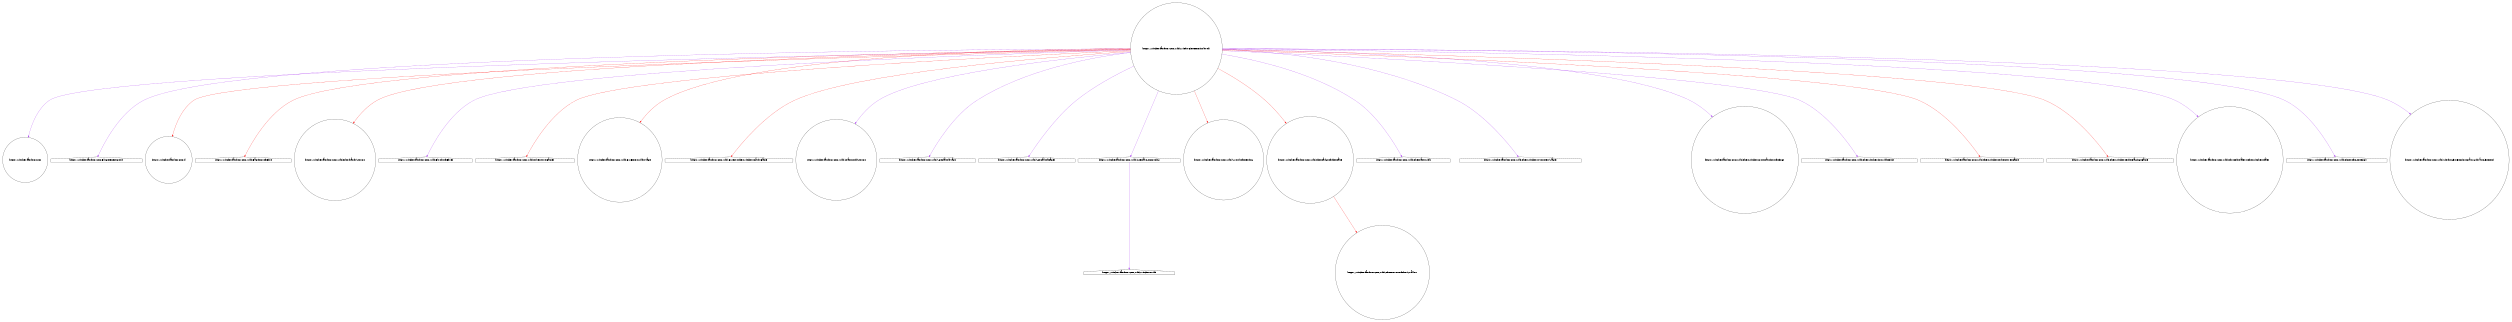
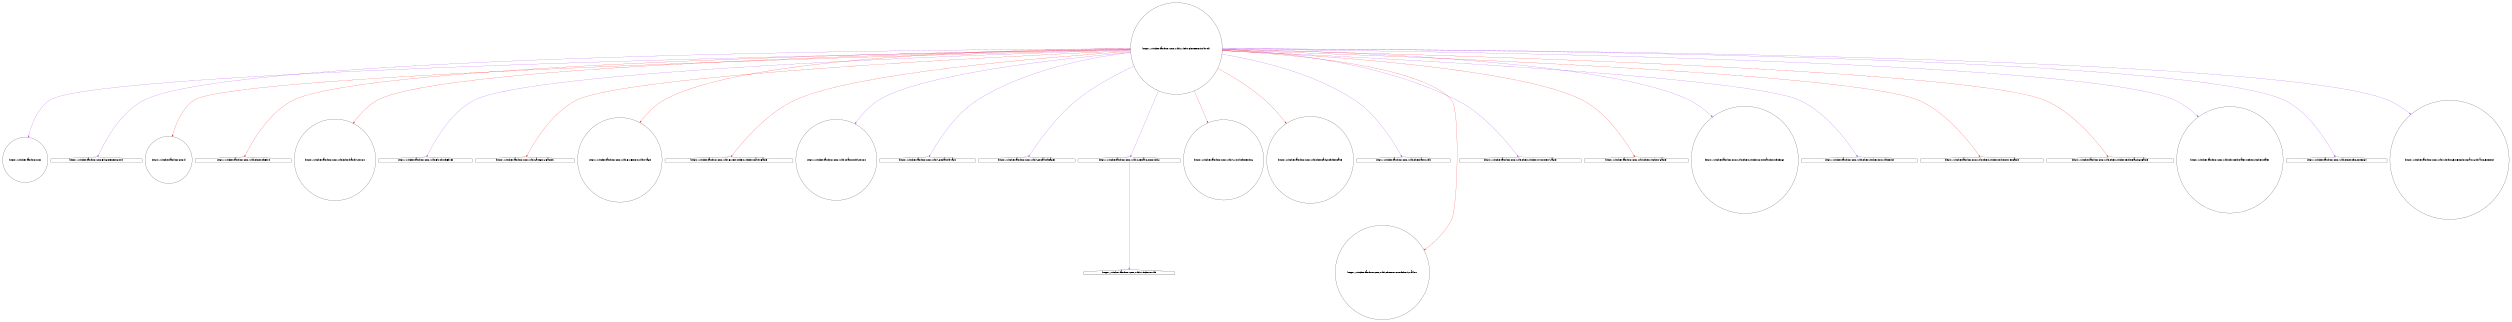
(243, 160) -> (243, 160)
(525, 160) -> (525, 160)
none -> (1636, 160)
(1345, 214) -> (1418, 81)
